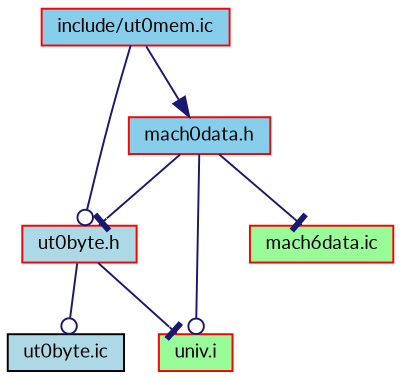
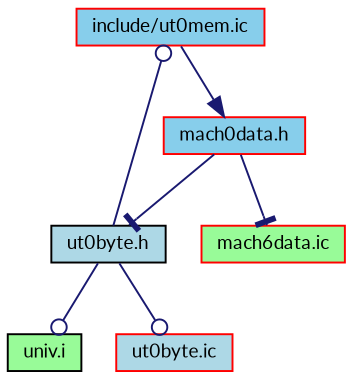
(108, 127) -> (137, 143)
(198, 236) -> none
(79, 244) -> (108, 244)
(134, 295) -> (81, 292)
(66, 353) -> (174, 353)
(196, 353) -> (45, 353)
